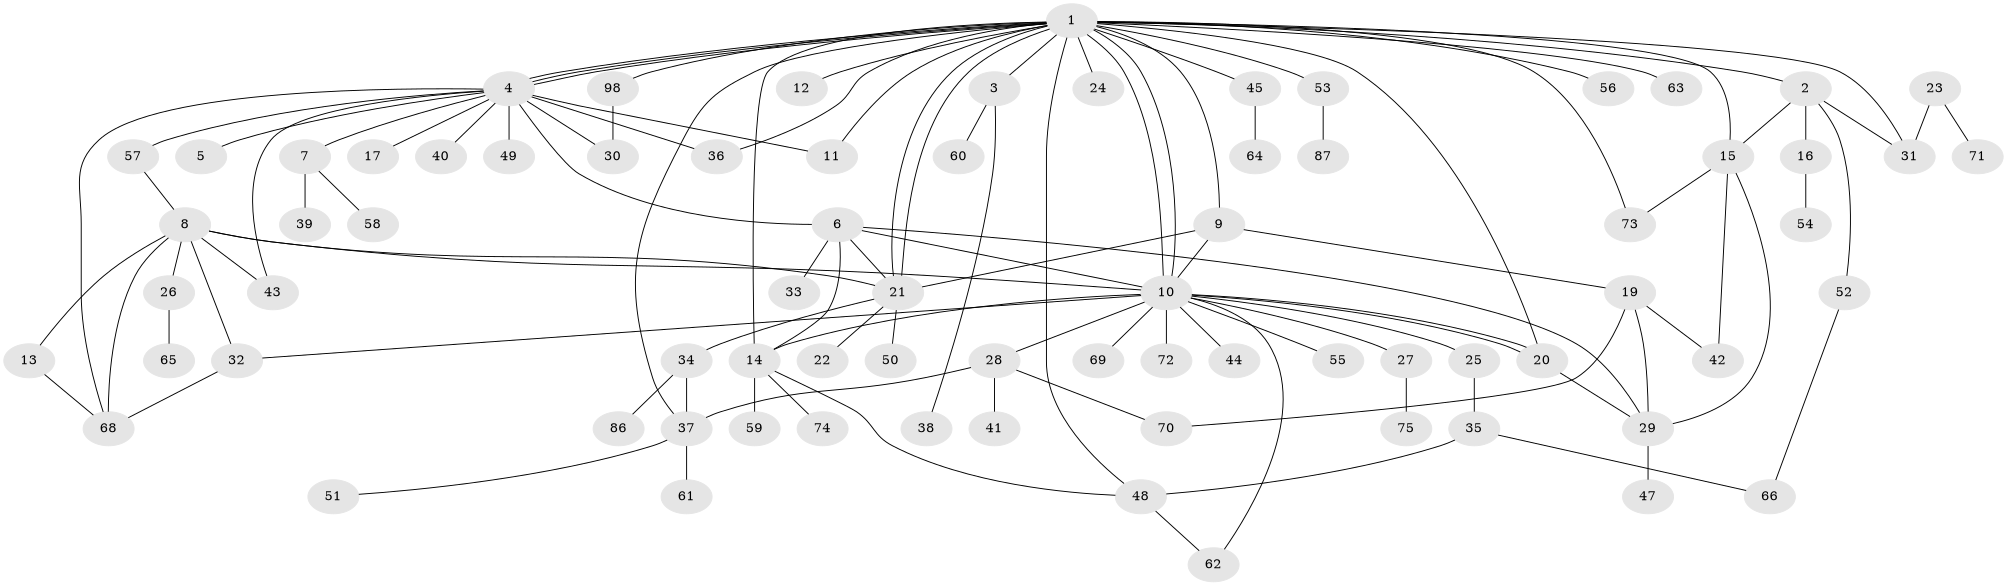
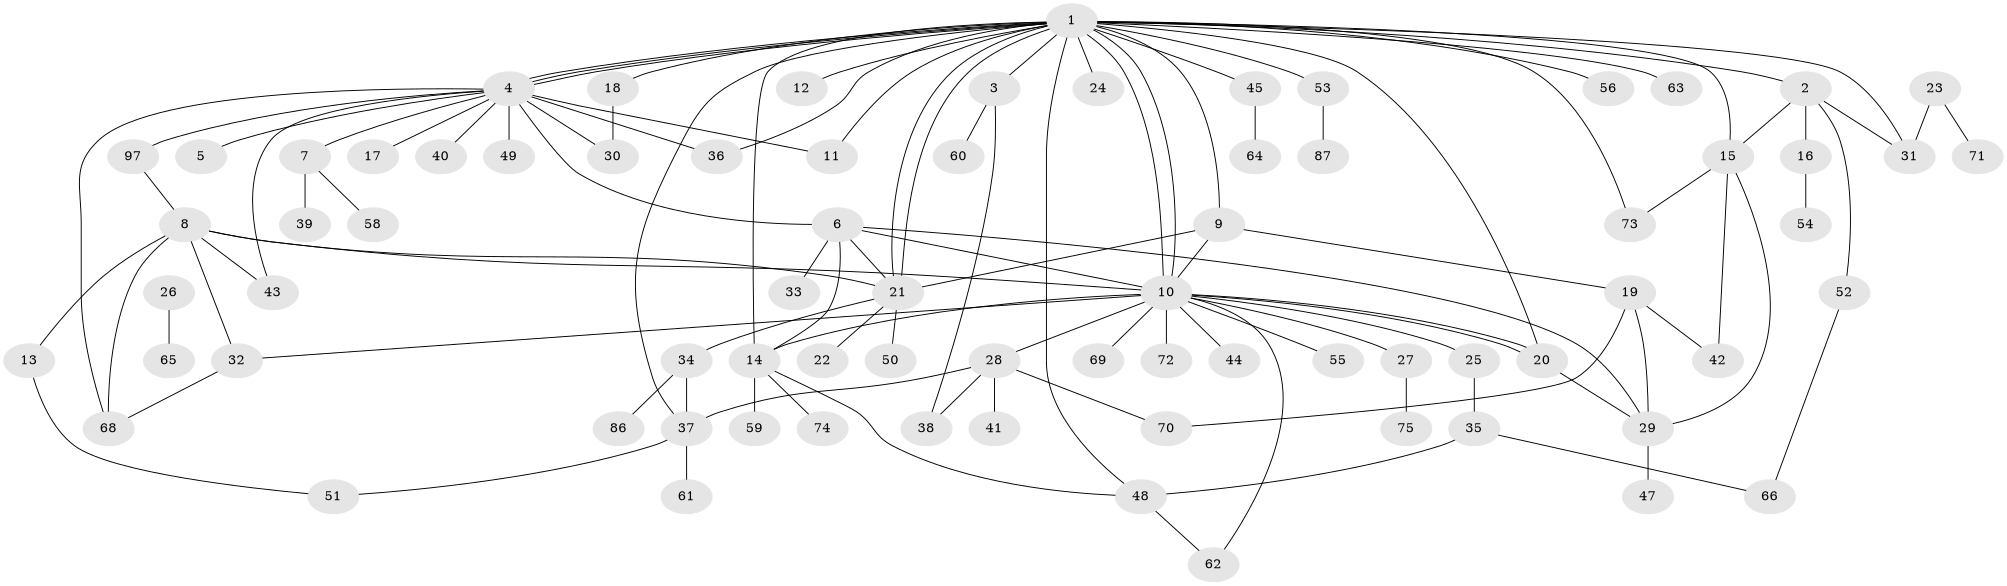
(613, 89) -> (613, 89)
(133, 157) -> (133, 157)
(177, 259) -> none
(69, 395) -> (150, 471)
none -> (961, 395)
